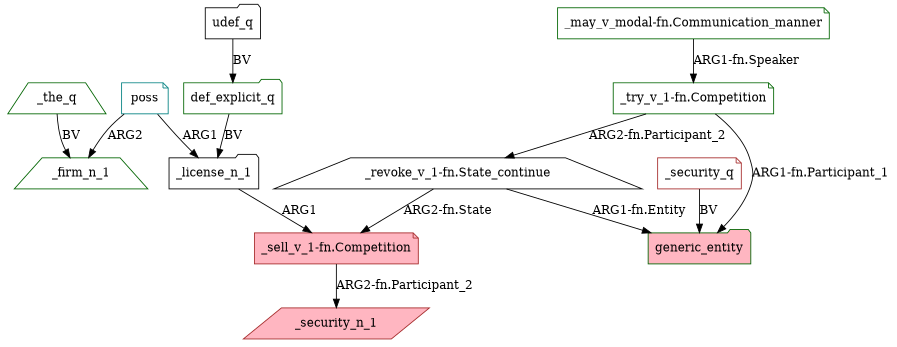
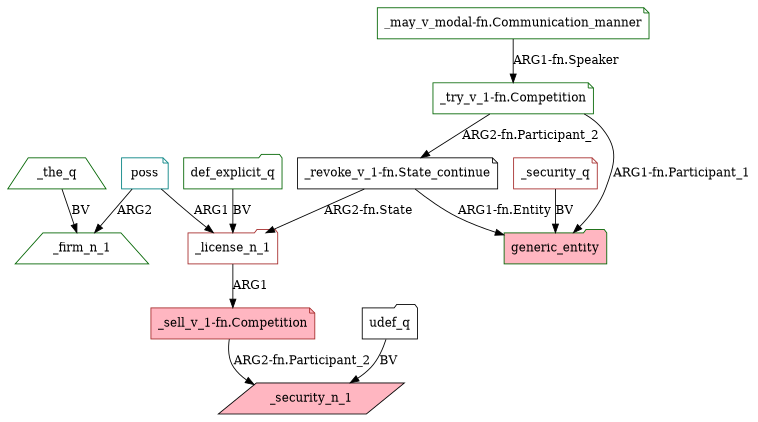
(233, 56) -> (376, 361)
(214, 173) -> (233, 248)
(458, 173) -> (398, 173)
(401, 209) -> (319, 209)
(336, 323) -> (311, 398)
